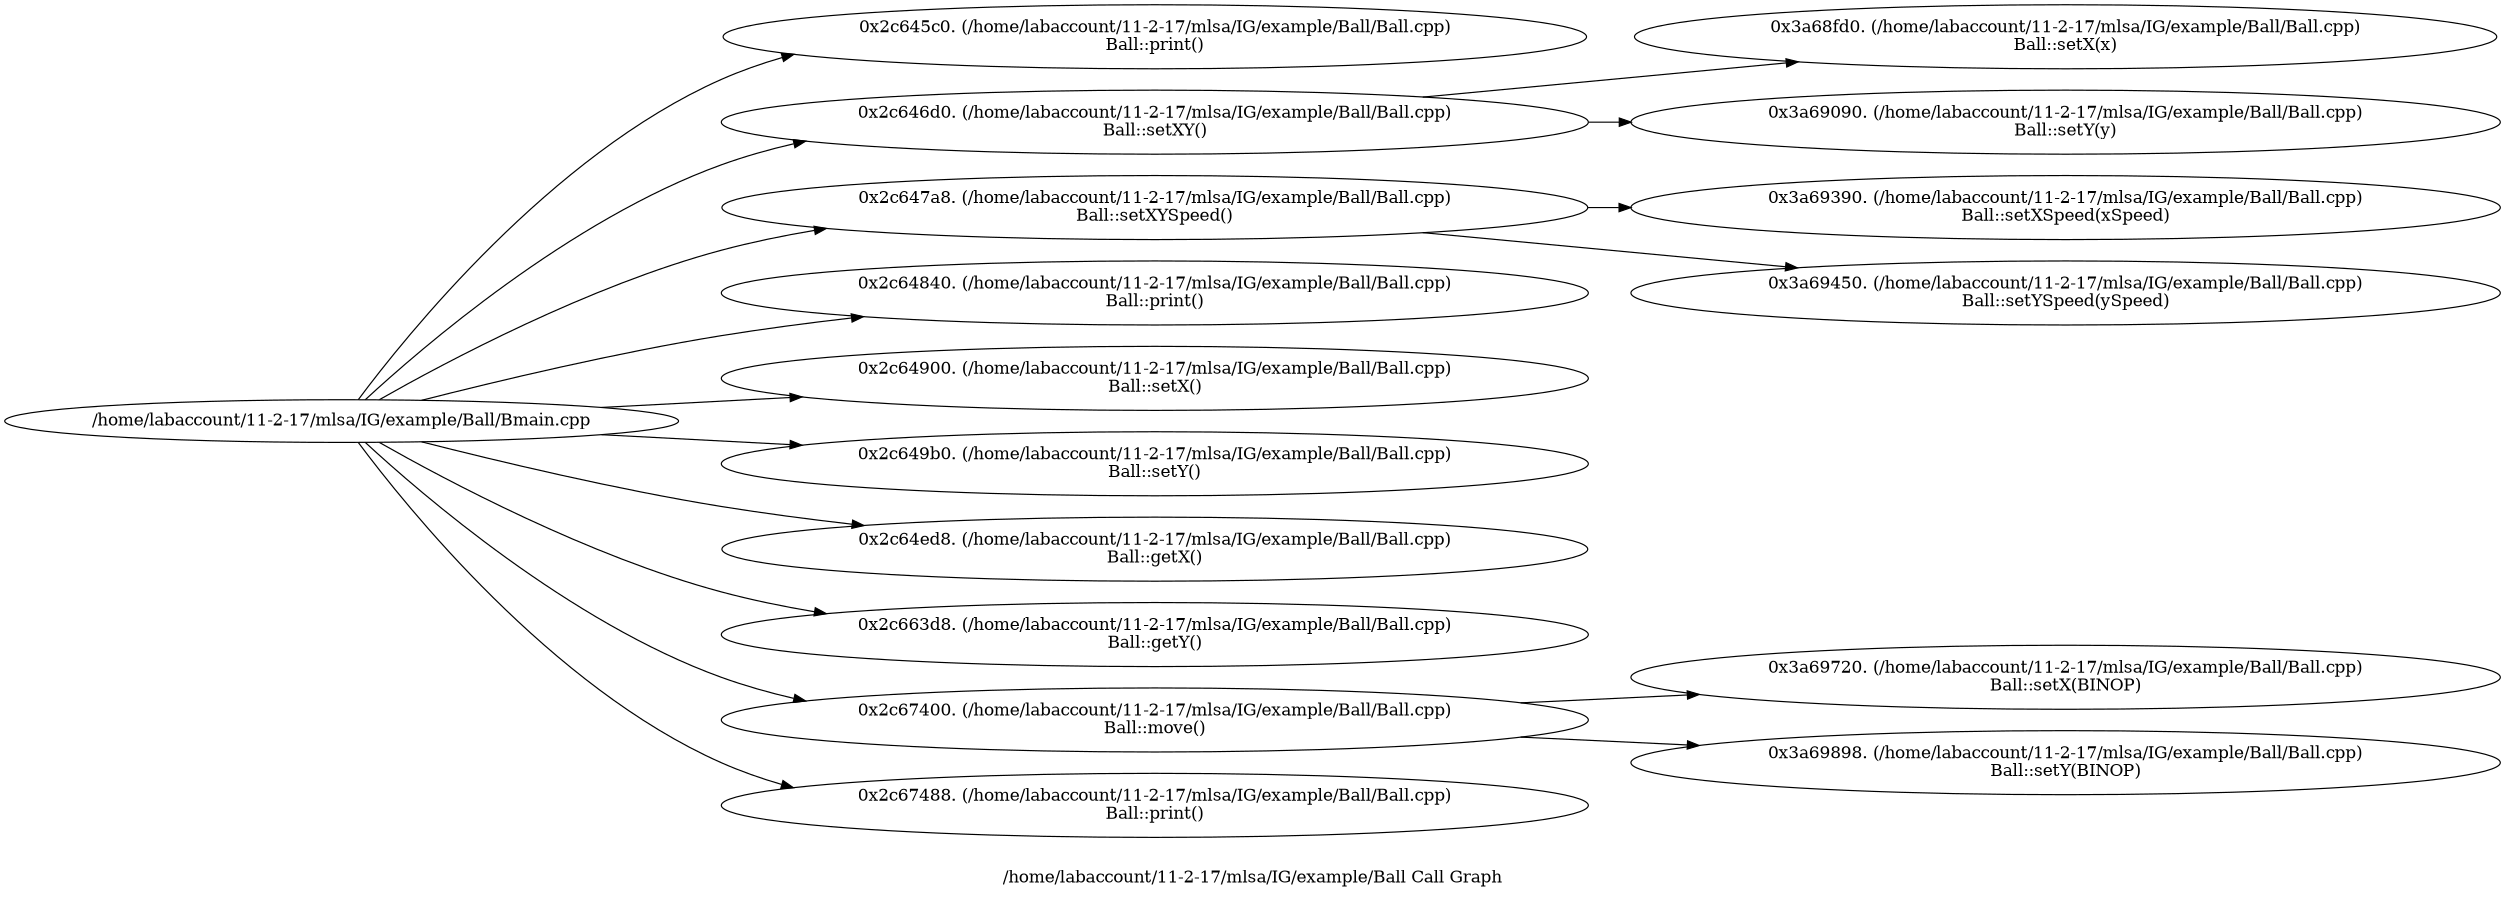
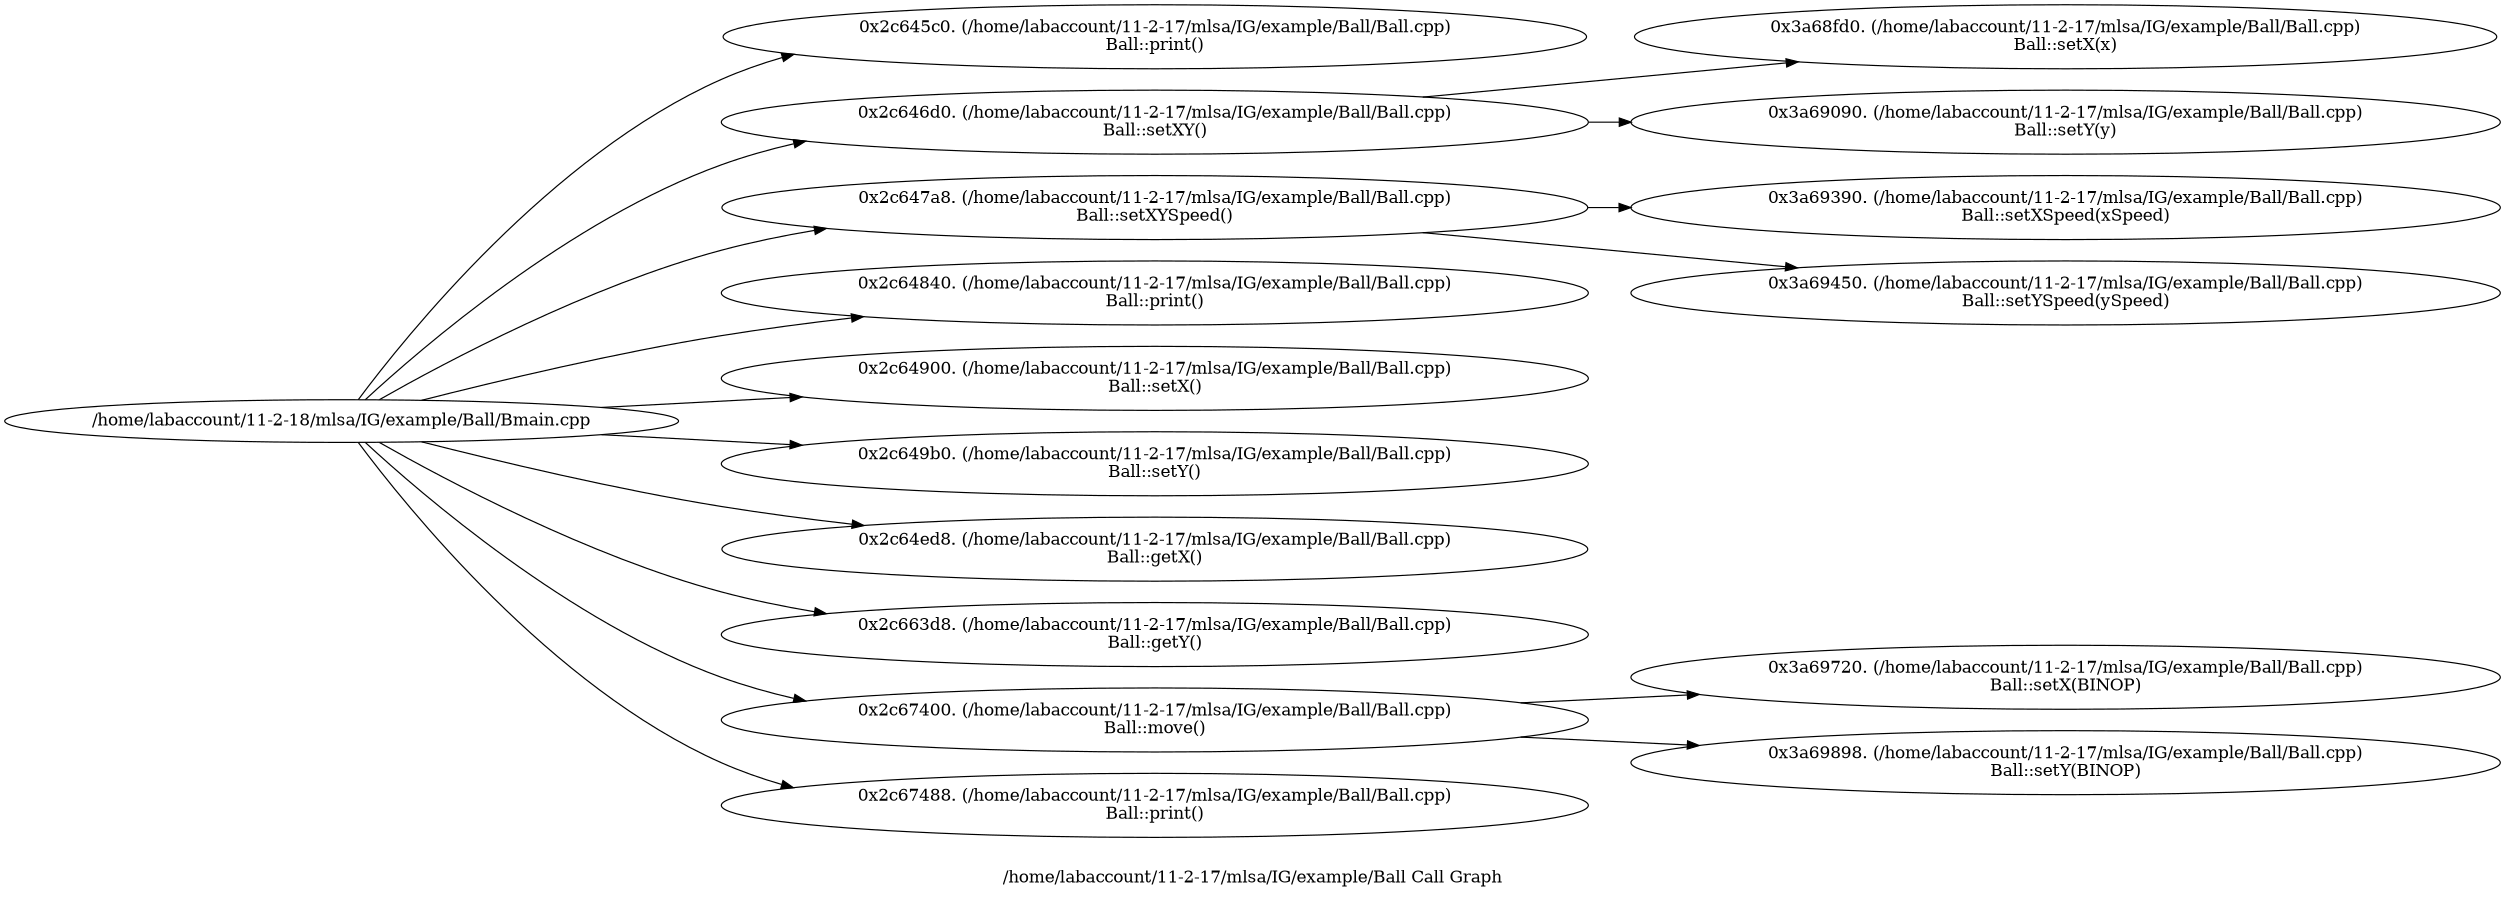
(342, 421) -> (342, 421)
